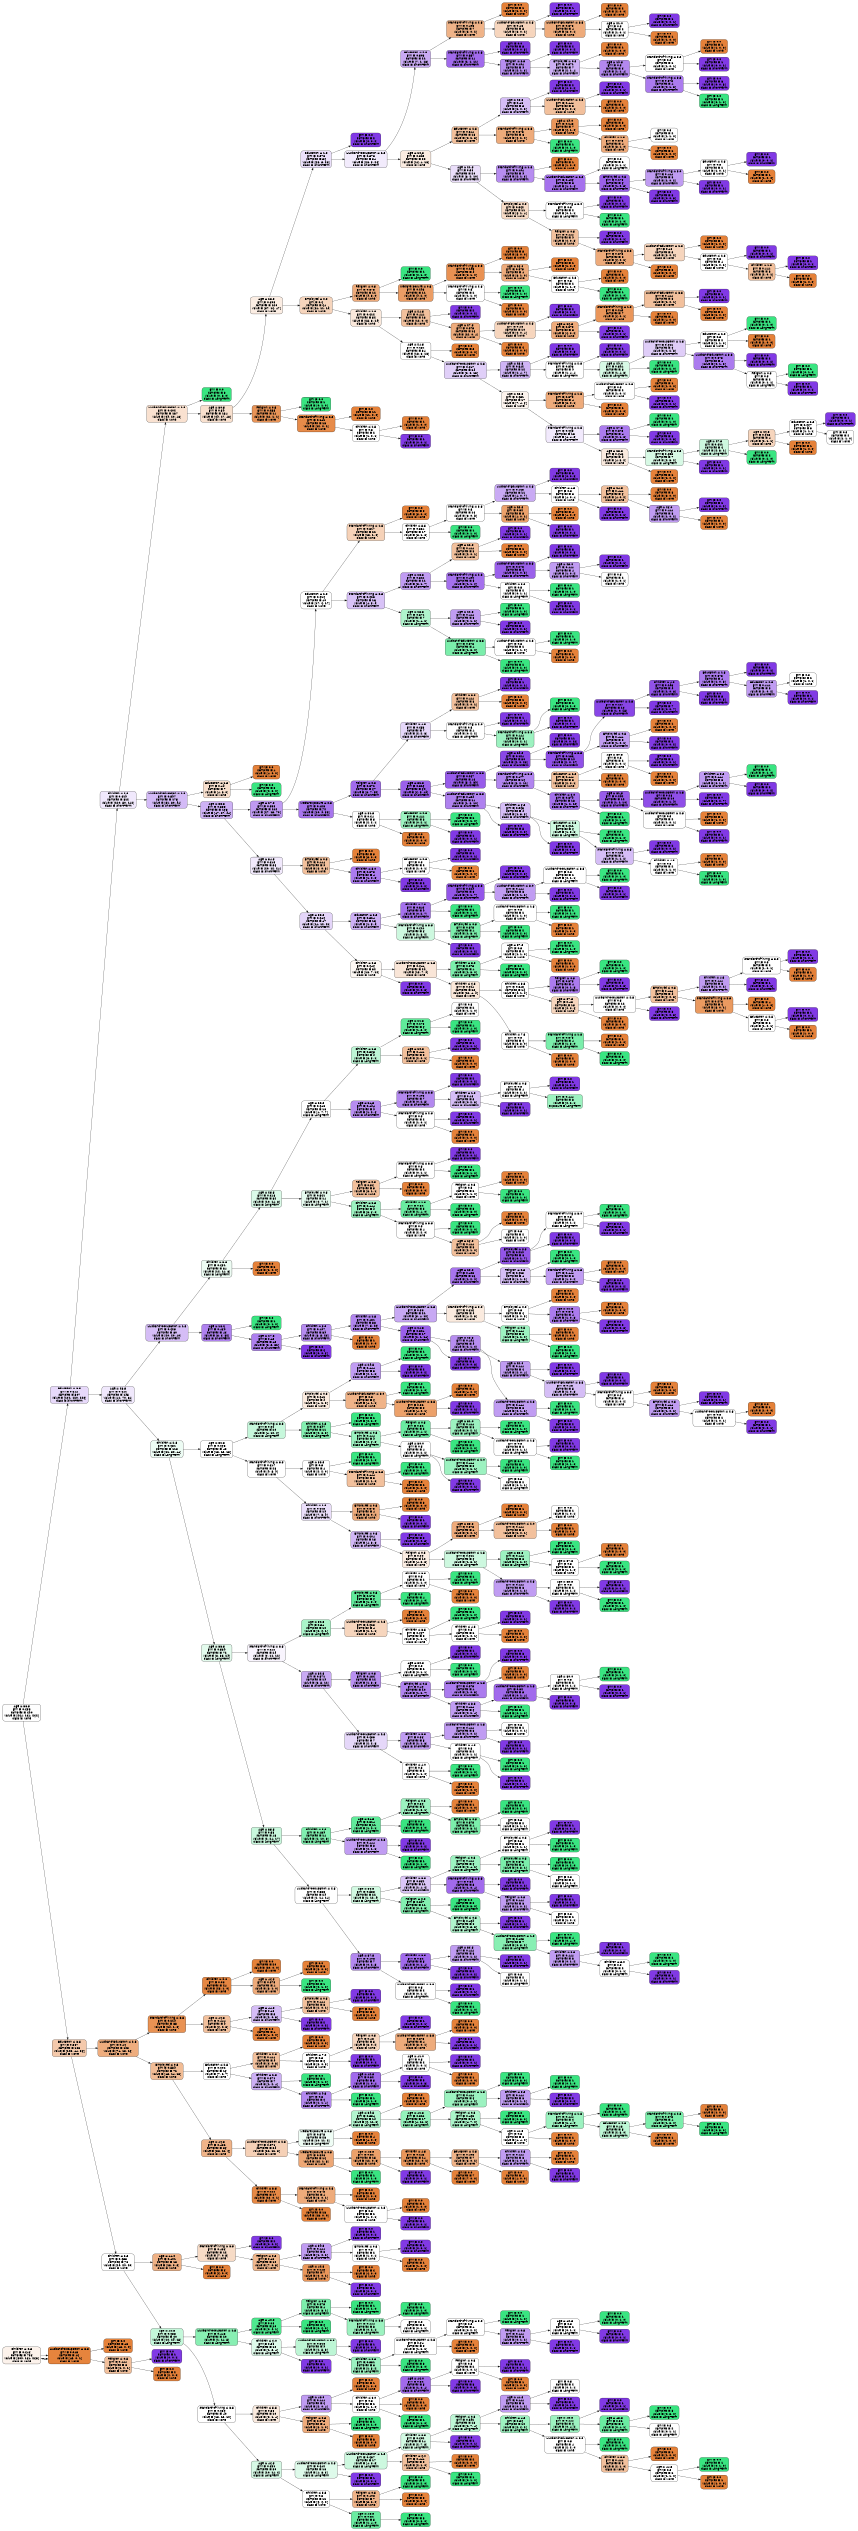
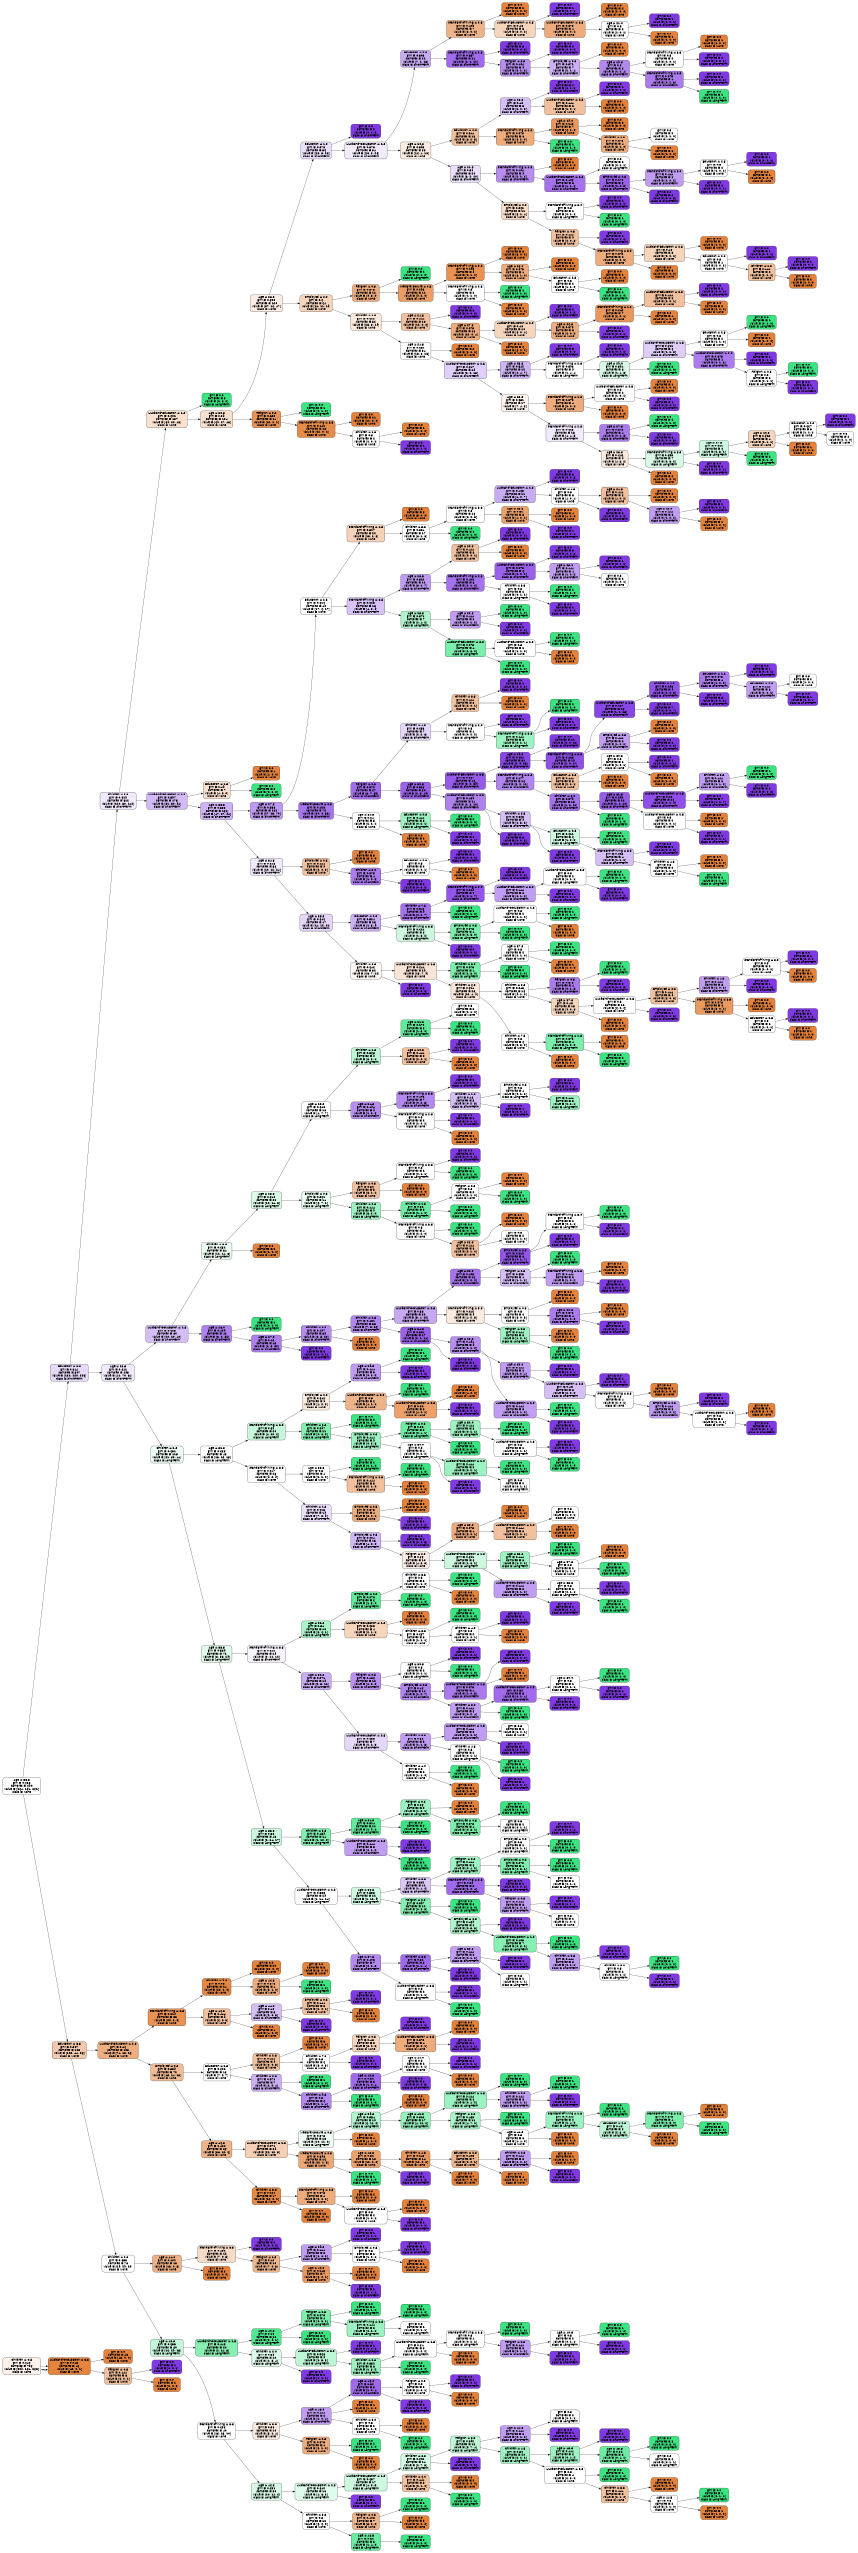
(565, 1106) -> (565, 1107)
(389, 2395) -> (339, 2401)
